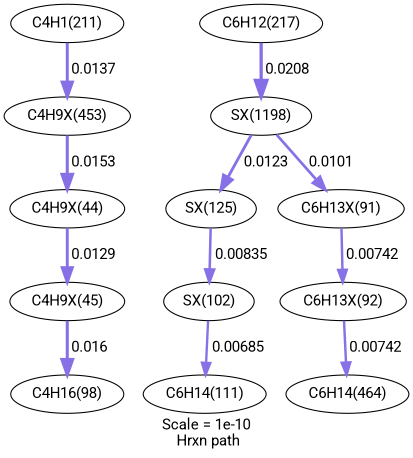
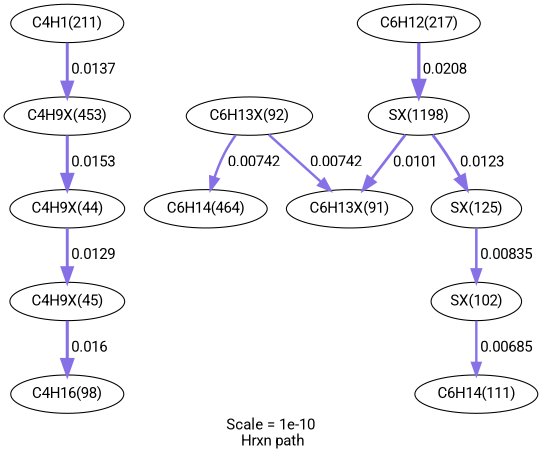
(342, 249) -> (295, 158)
